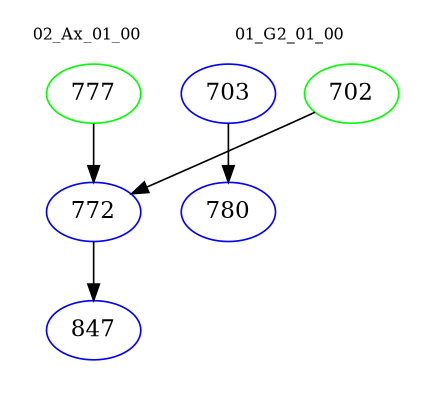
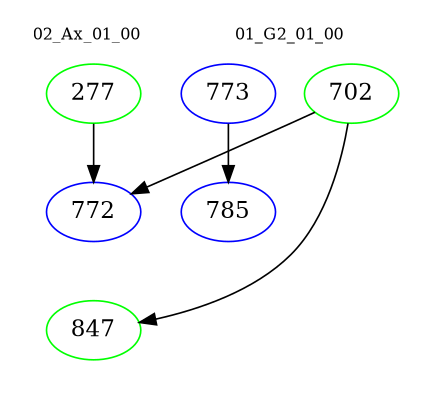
(94, 94) -> (94, 94)
(228, 94) -> (228, 94)
(228, 212) -> (228, 212)
(94, 263) -> (277, 267)
(94, 330) -> (94, 330)
